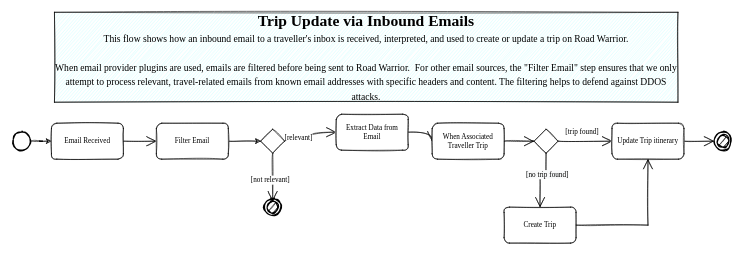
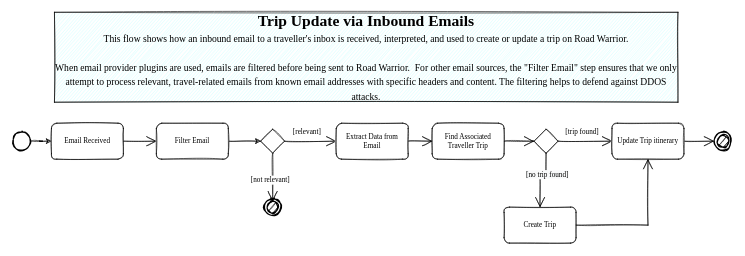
(372, 132) -> (372, 141)
(468, 141) -> (468, 141)
